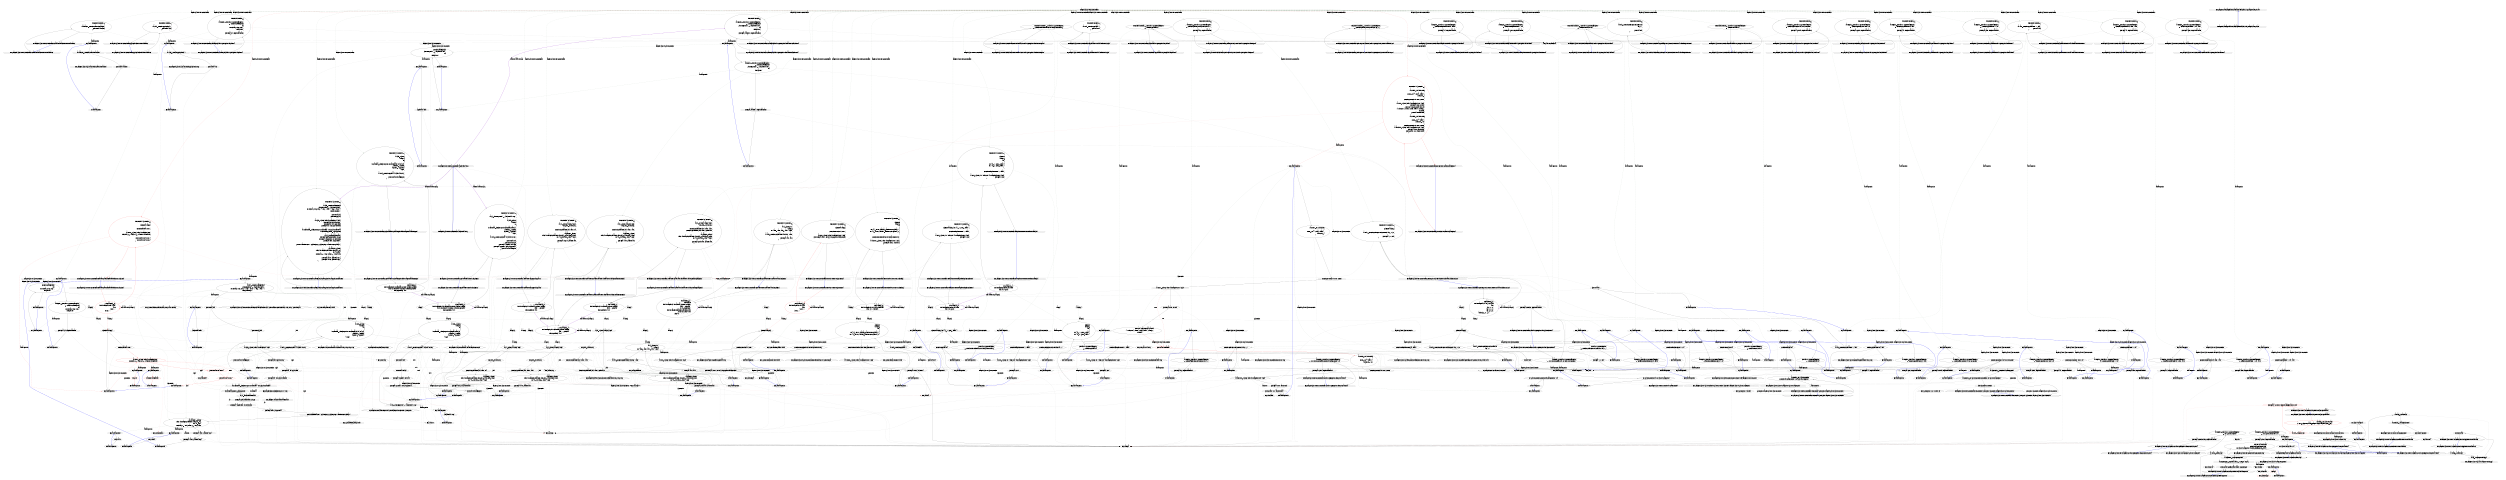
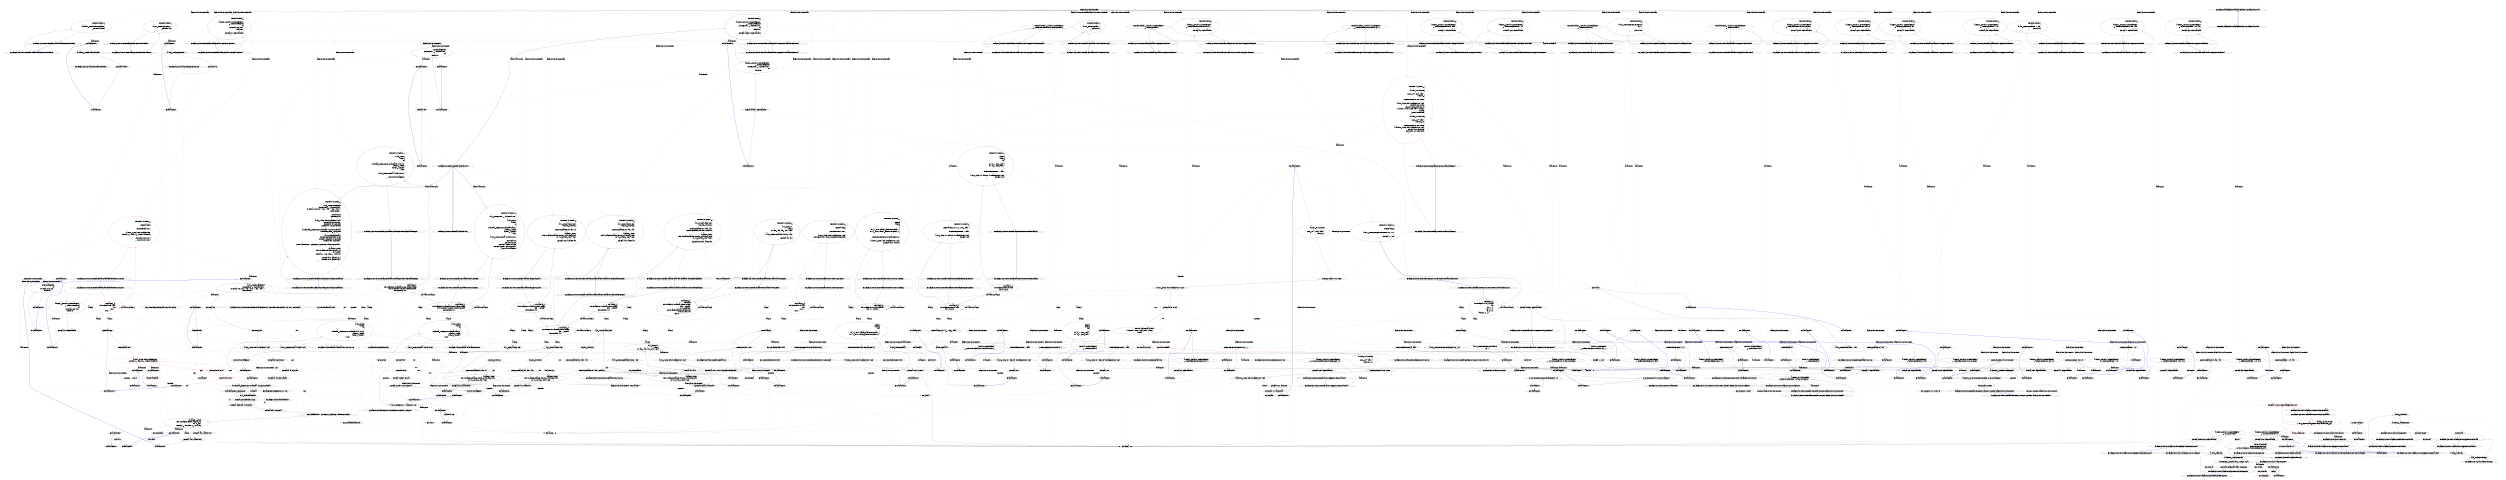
(942, 348) -> (942, 348)
(2288, 453) -> (2288, 453)
